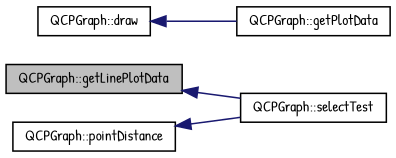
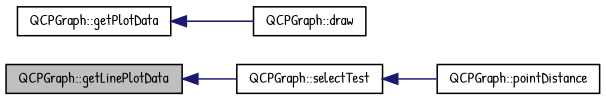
(202, 21) -> (220, 21)
(215, 121) -> (417, 79)
